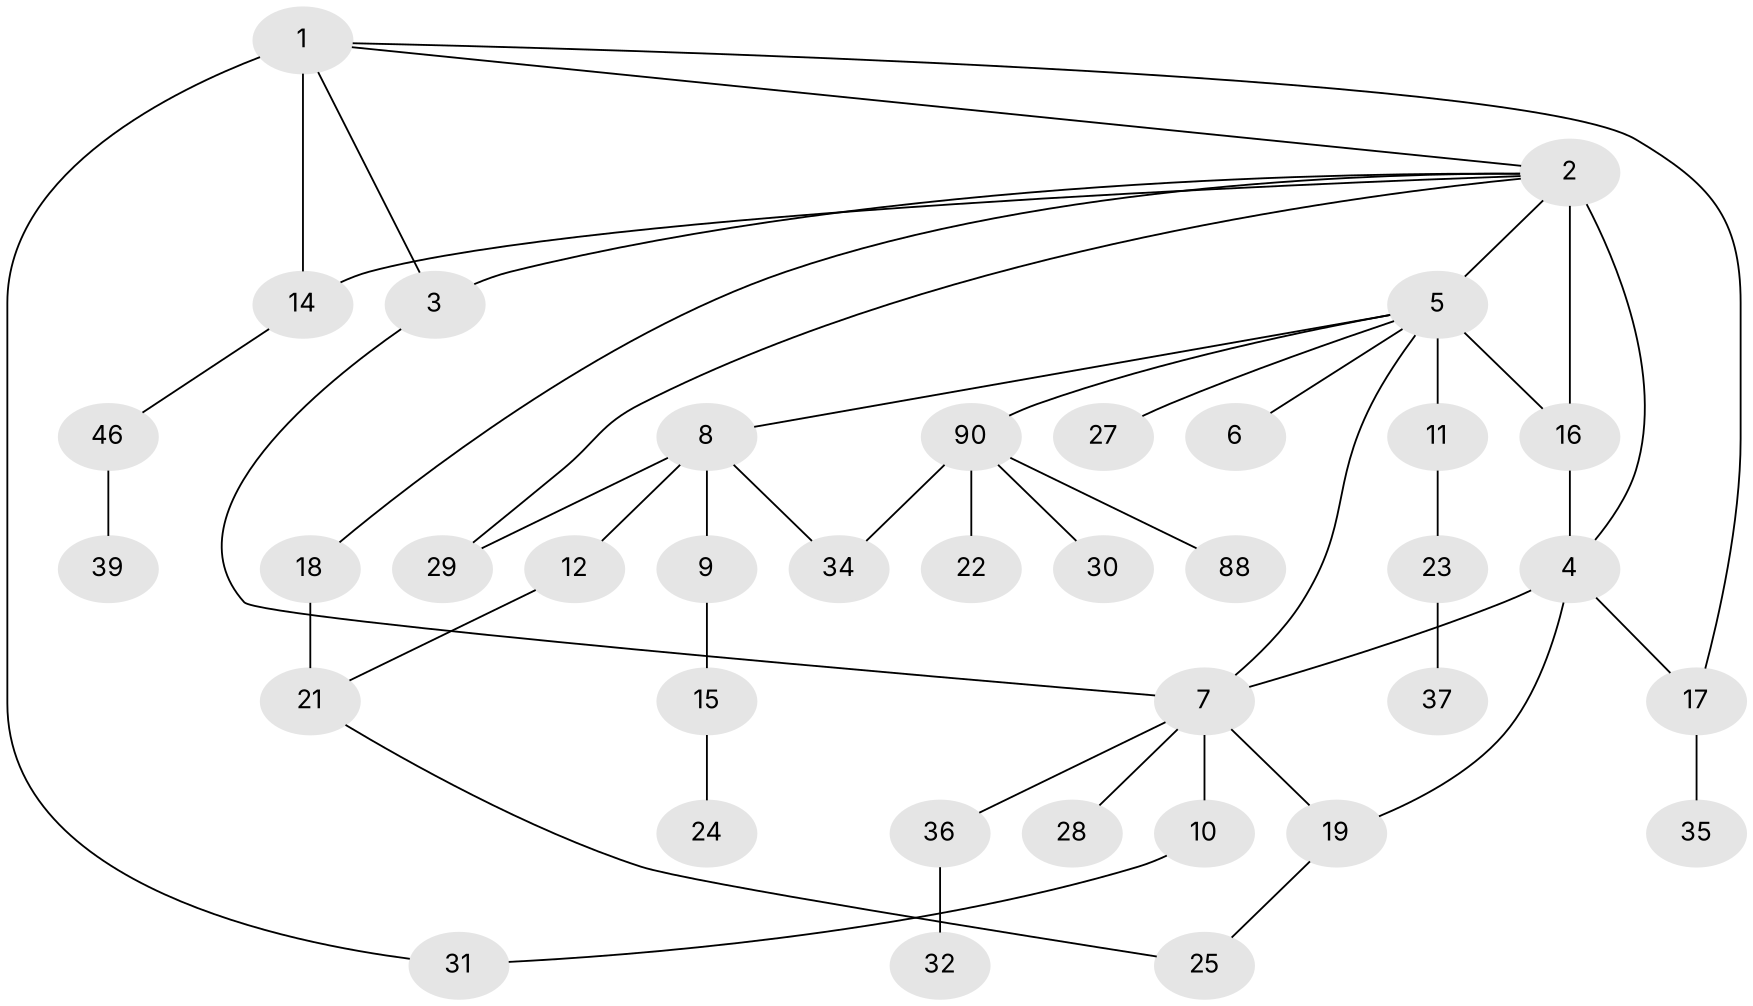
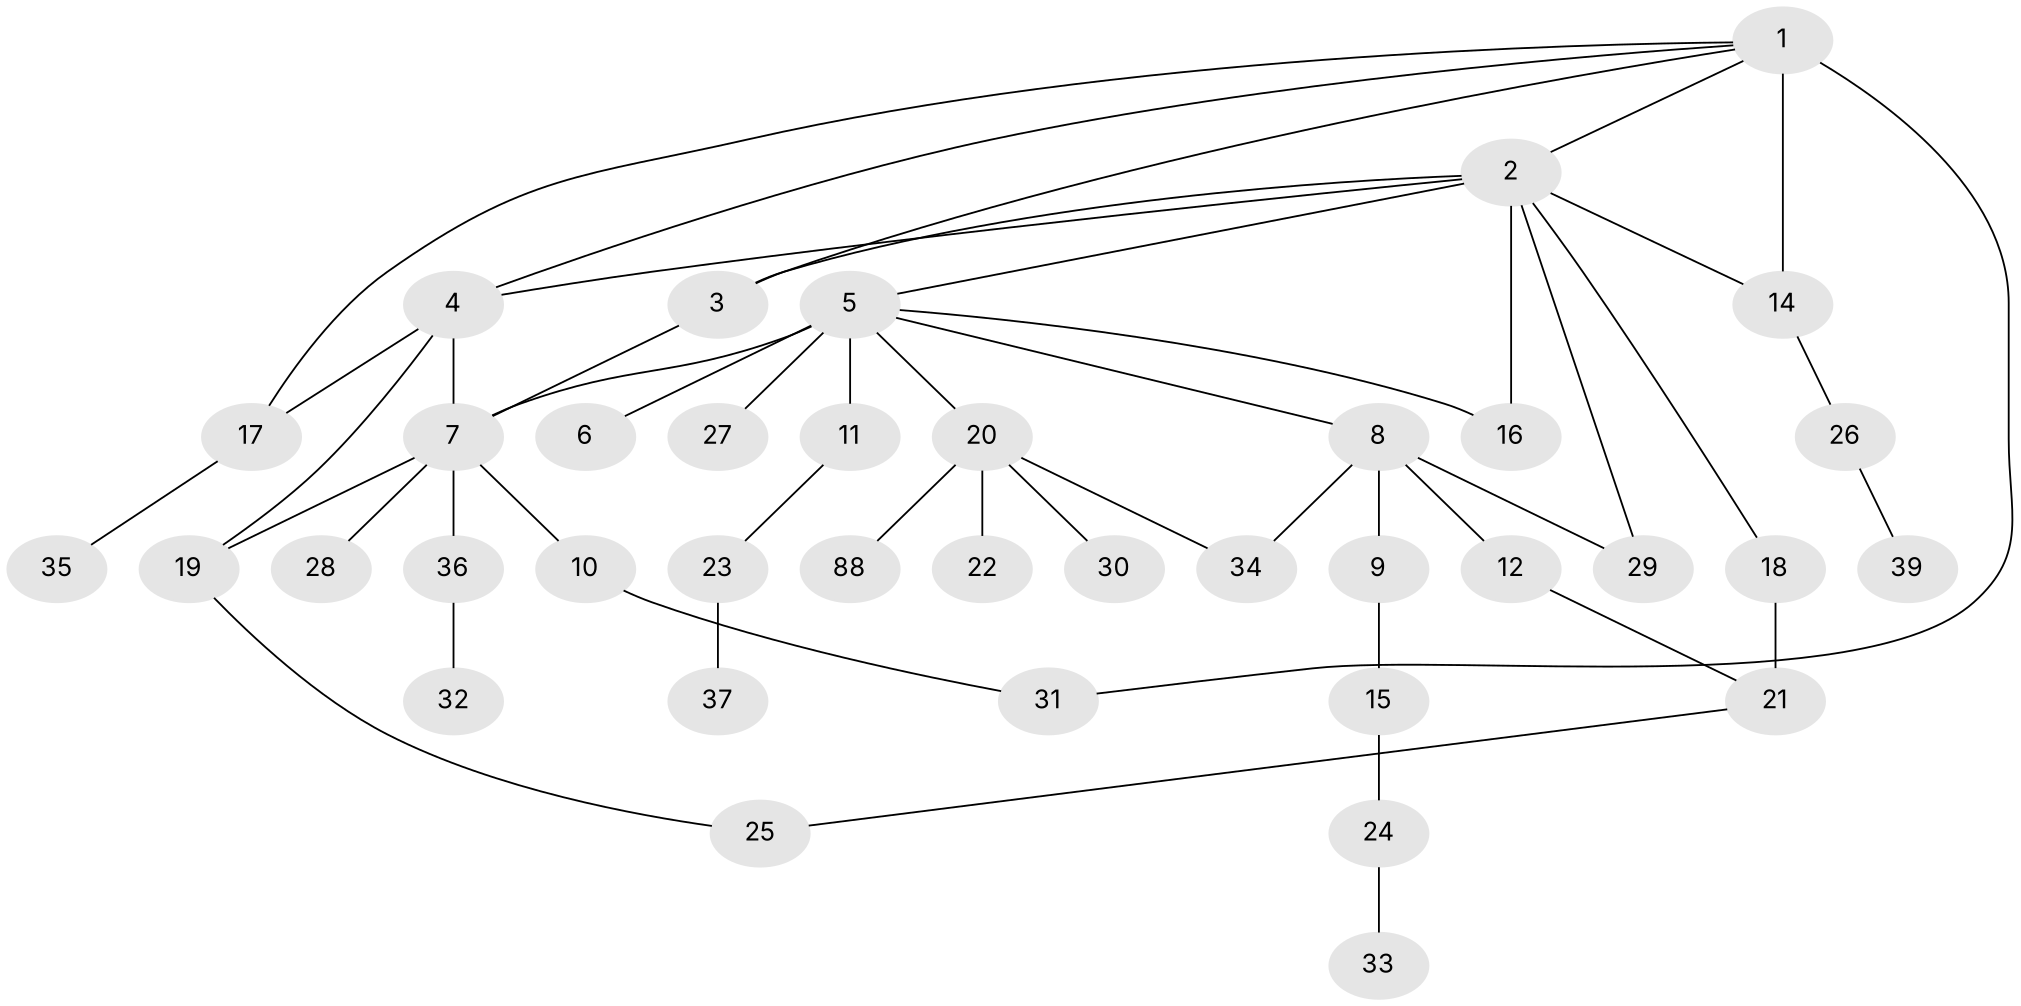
(108, 437) -> (1845, 437)
(971, 437) -> (982, 437)
(1570, 503) -> (1105, 118)
none -> (1379, 966)
